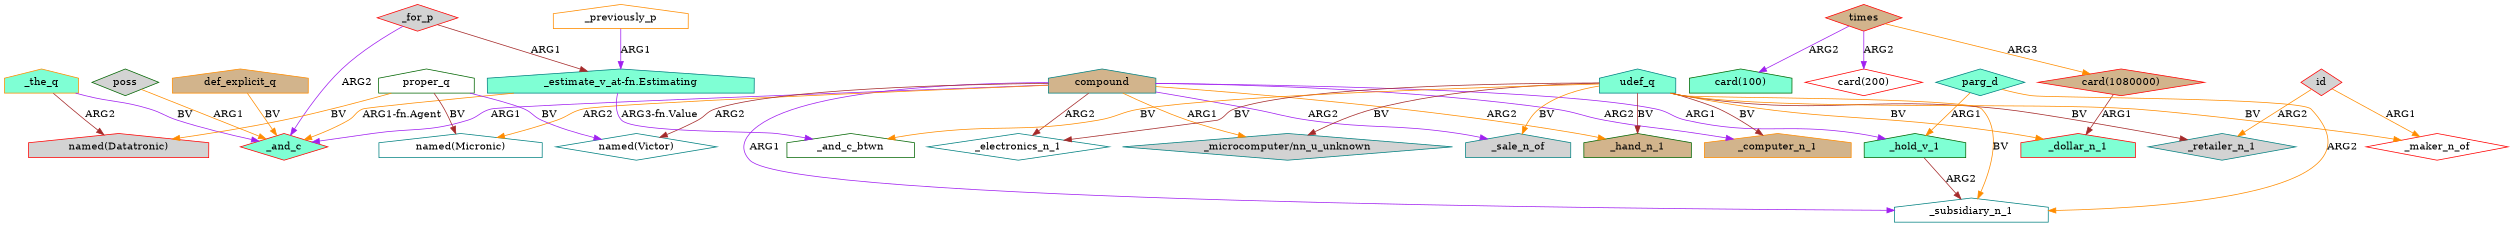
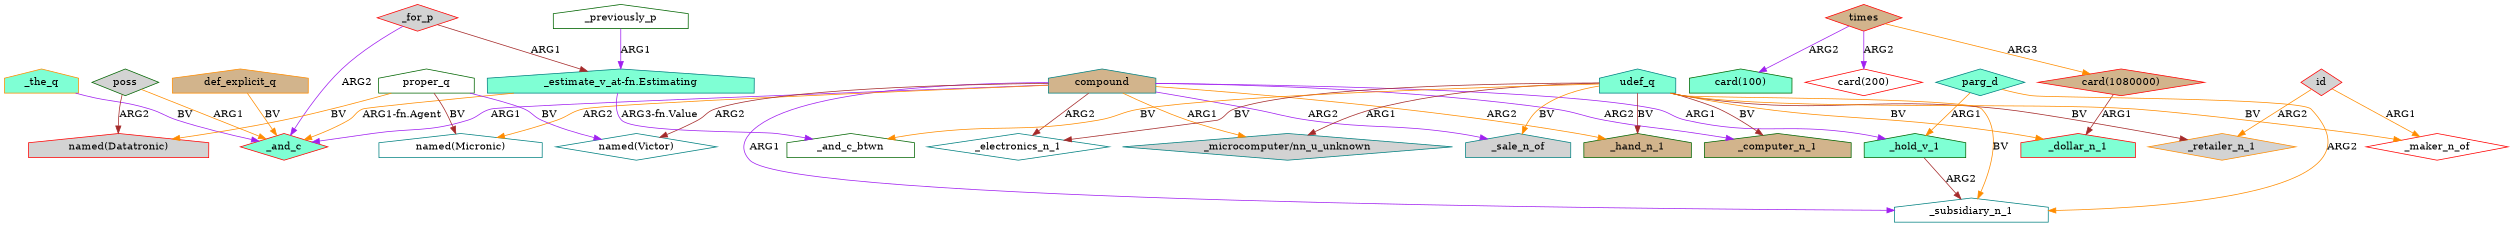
(621, 18) -> (621, 18)
(75, 112) -> (119, 110)
(1381, 115) -> (1381, 115)
(1778, 147) -> (1778, 147)
(2222, 147) -> (2222, 147)
